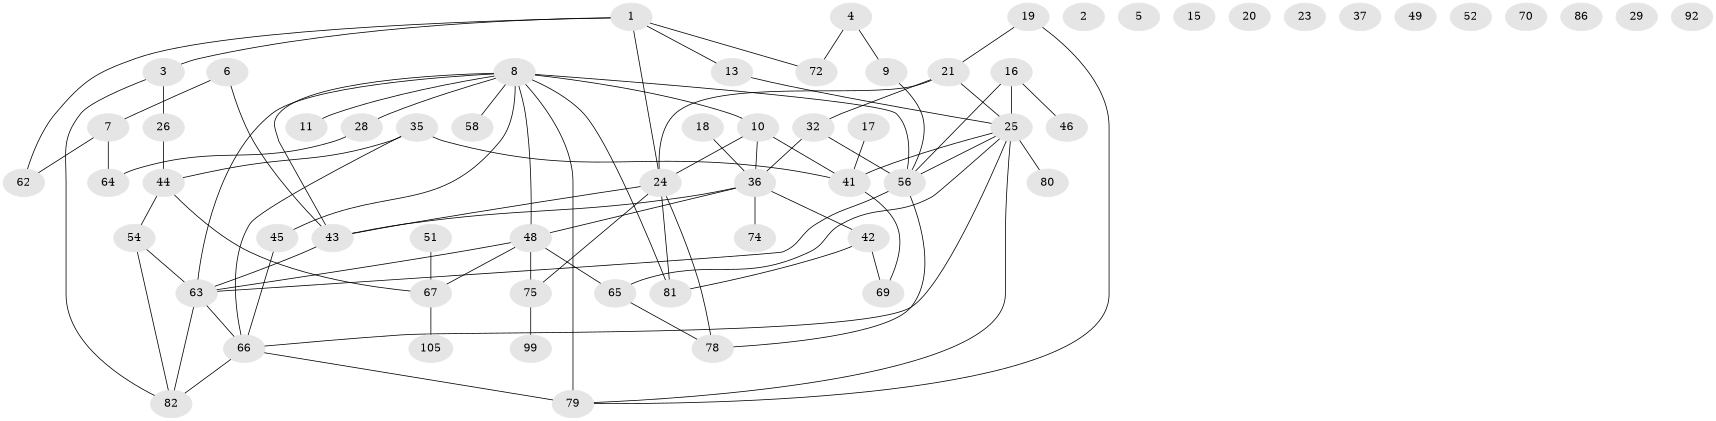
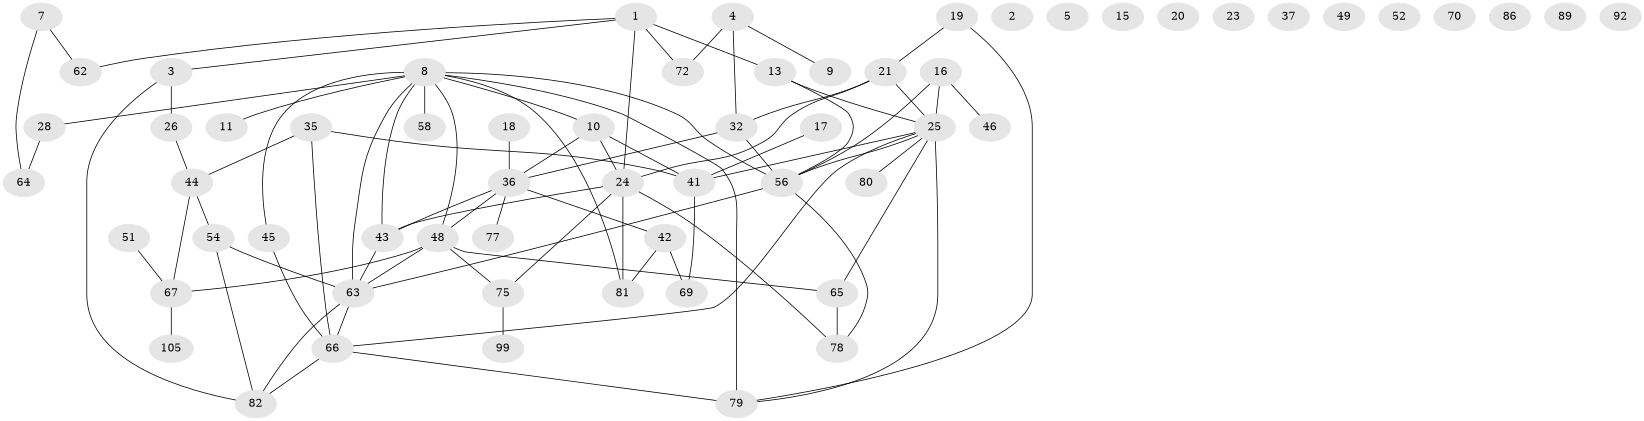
(1637, 17) -> (1565, 17)
(227, 72) -> none
none -> (735, 72)
(924, 123) -> (853, 125)
(755, 238) -> (493, 238)
